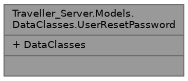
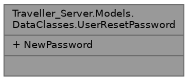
(50, 45) -> (53, 45)
